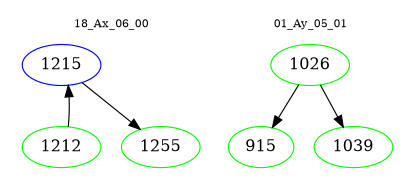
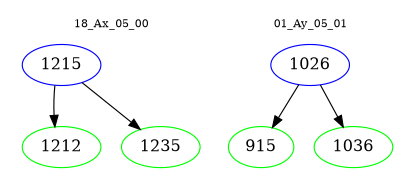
(112, 25) -> (112, 25)
(310, 65) -> (310, 65)
(69, 112) -> (54, 100)
(161, 147) -> (161, 147)
(353, 147) -> (353, 147)
